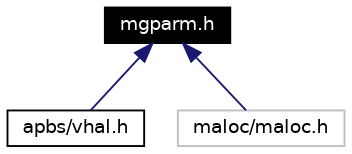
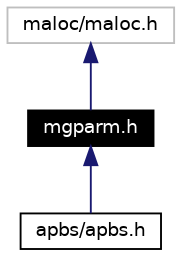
(221, 84) -> (91, 86)
(76, 128) -> (91, 231)
